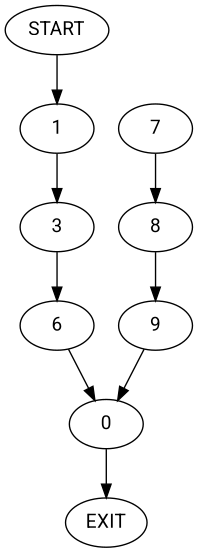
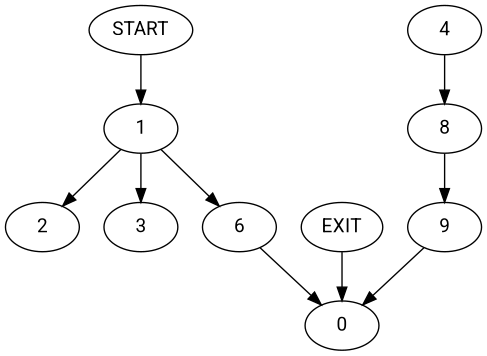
(156, 129) -> (445, 30)
none -> (42, 227)
(57, 270) -> (185, 173)
(106, 467) -> (342, 270)
